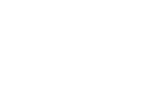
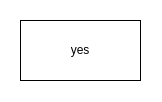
none -> (81, 51)
